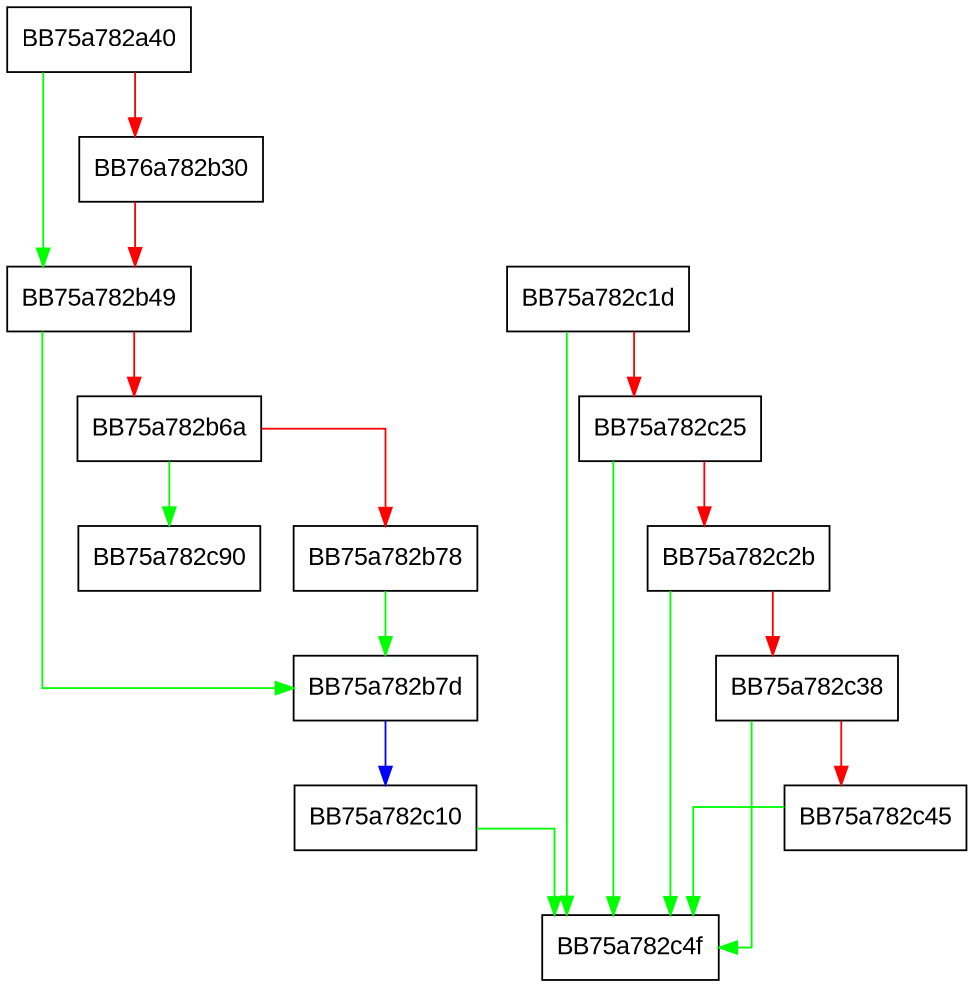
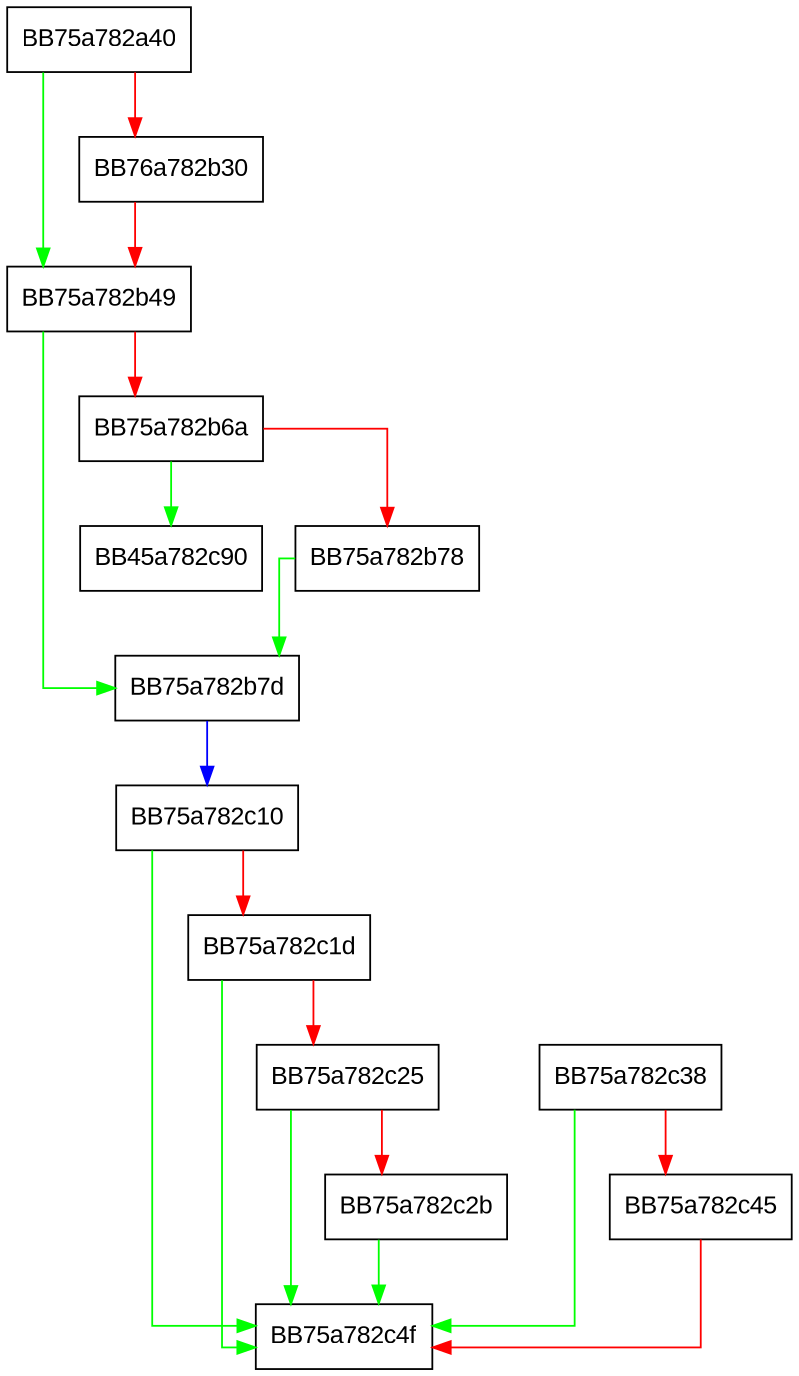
(169, 558) -> (171, 558)
(773, 614) -> none
(694, 807) -> (630, 1347)
none -> (243, 873)
